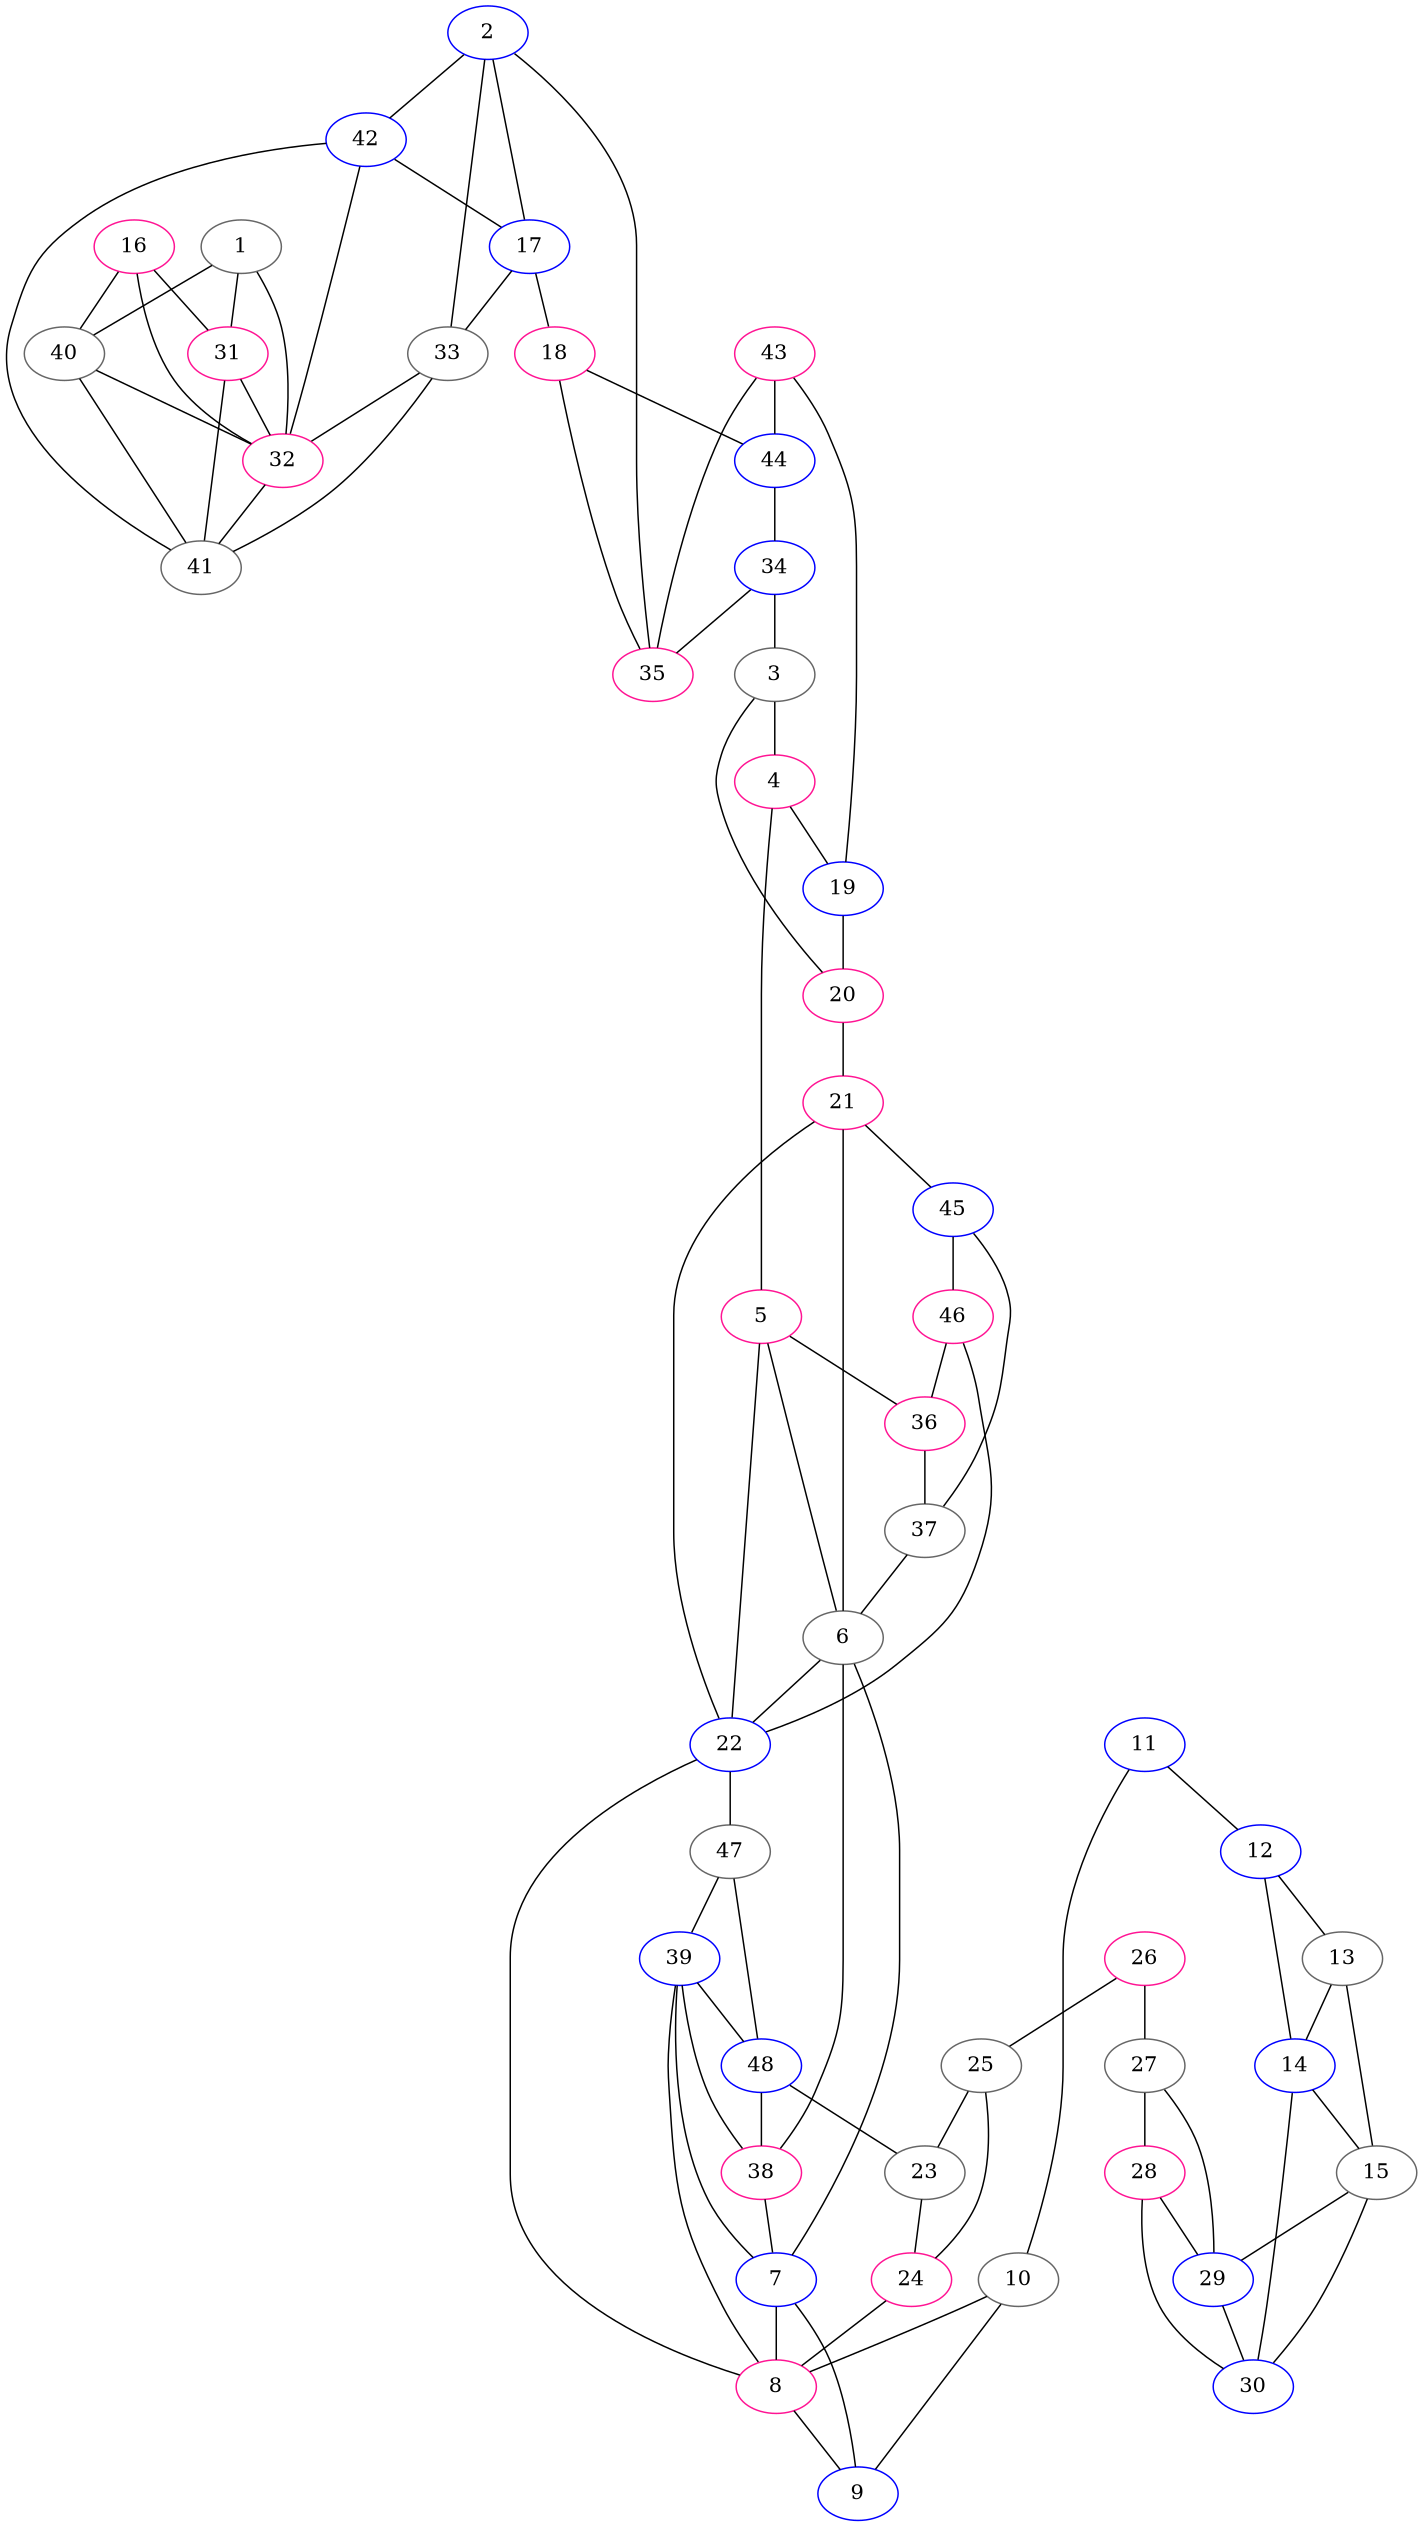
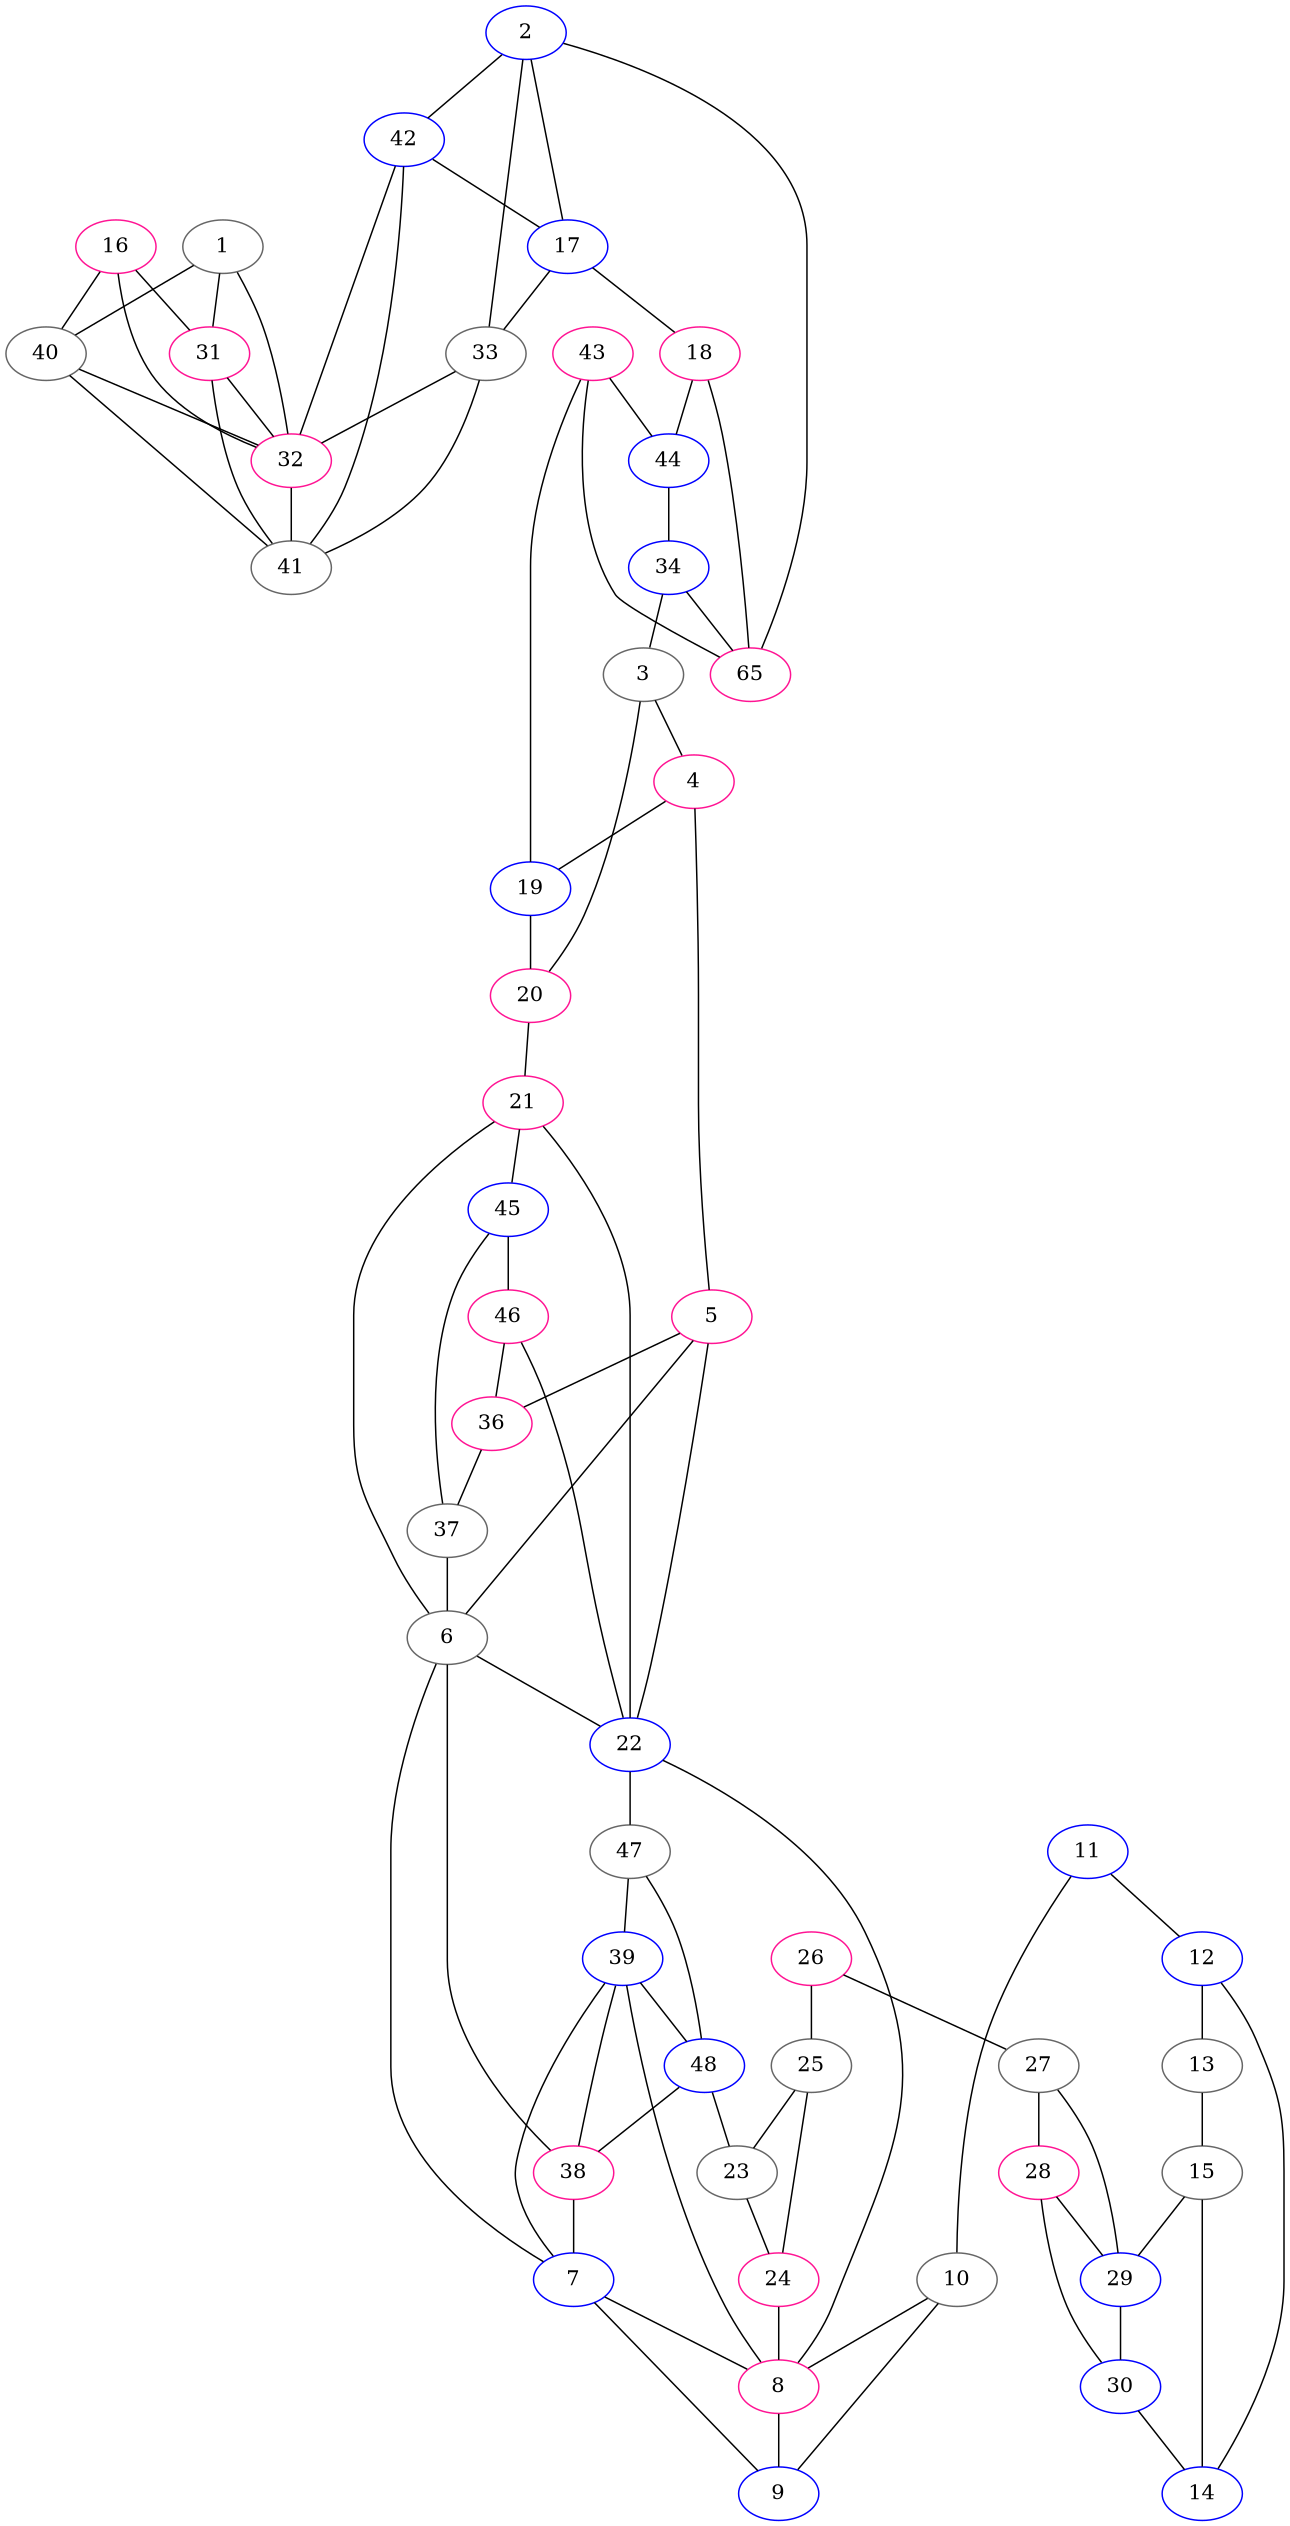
(653, 675) -> (750, 675)
(1319, 2012) -> none
(1328, 2285) -> none
